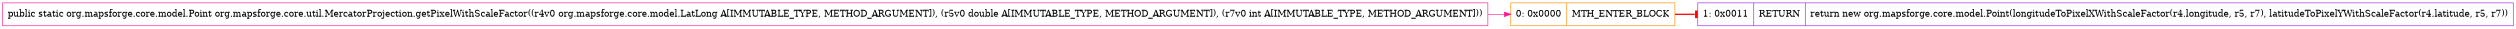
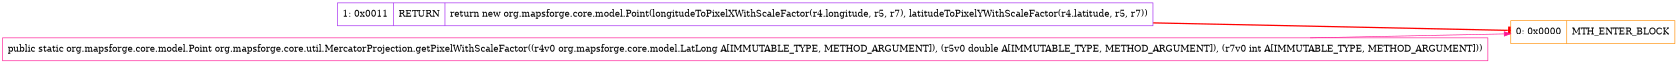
(1685, 14) -> (1330, 27)
